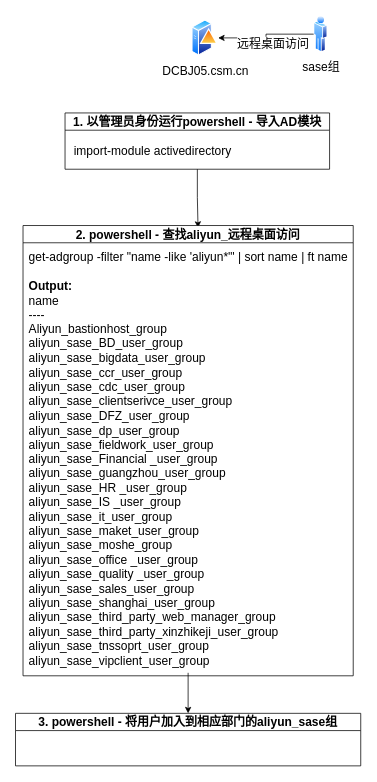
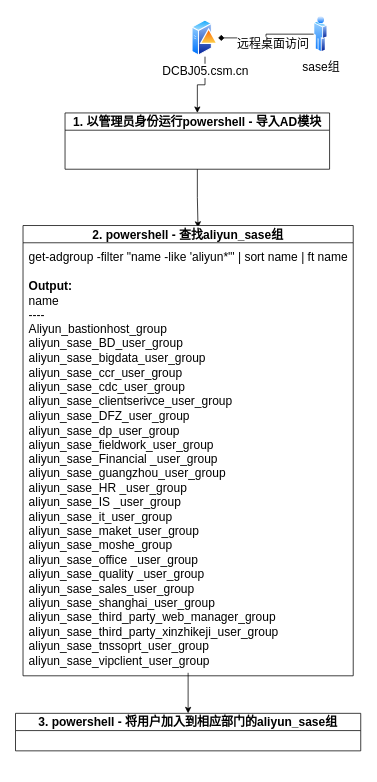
(224, 38) -> (225, 38)
none -> (197, 91)
(159, 150) -> none
(188, 234) -> (188, 234)
(188, 739) -> (188, 732)
